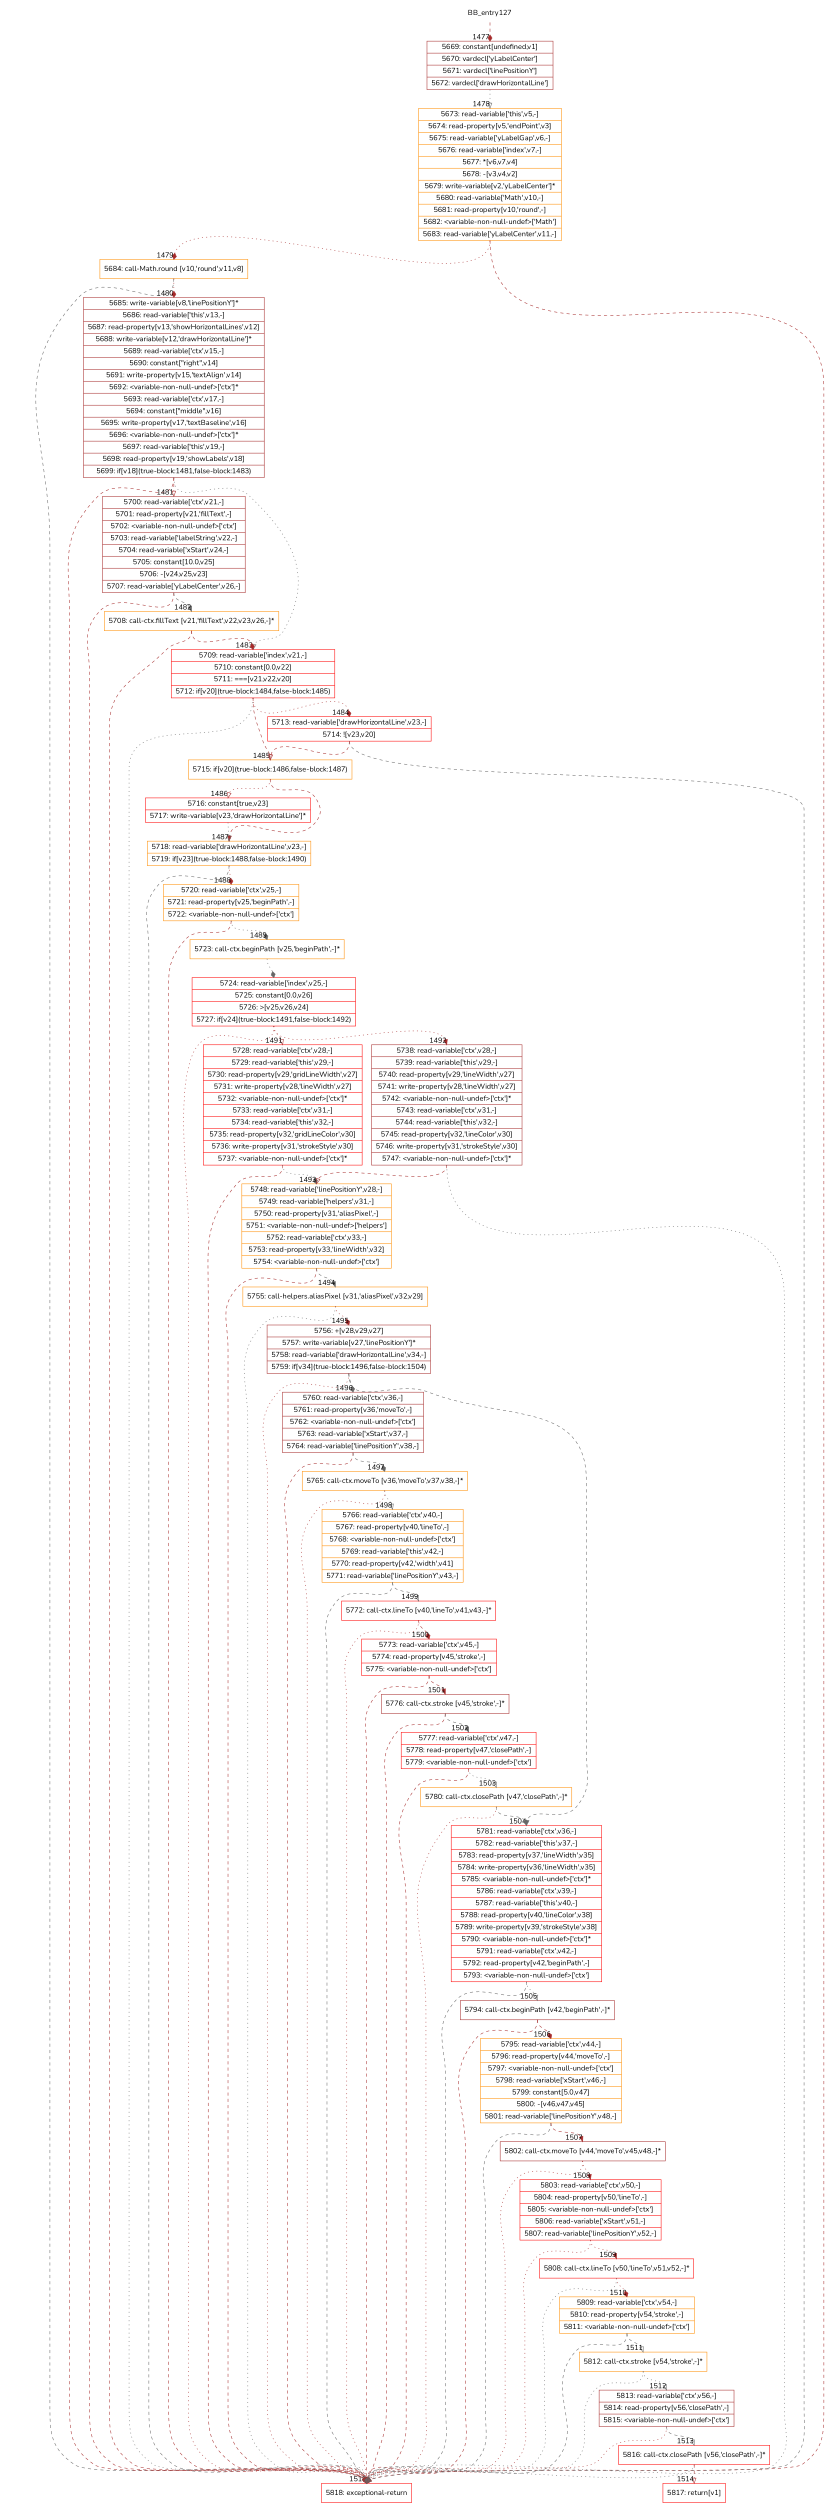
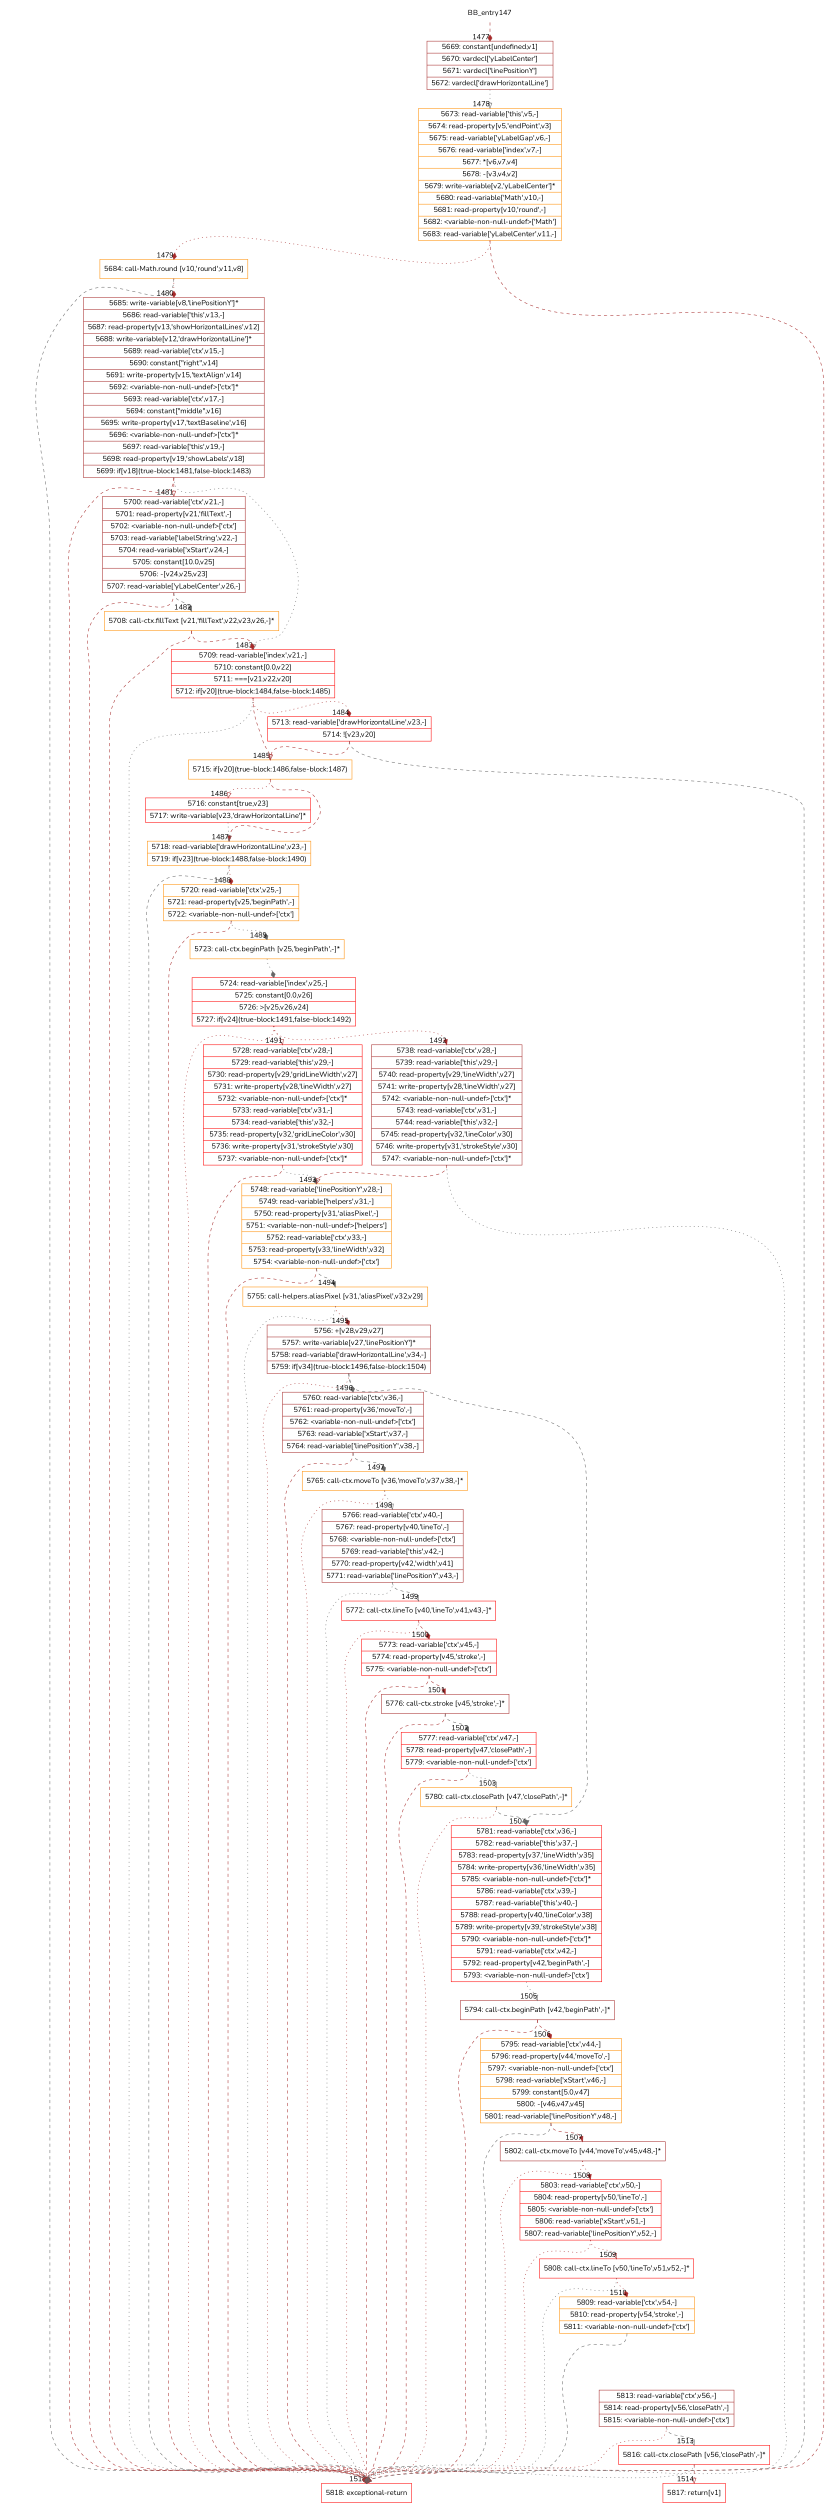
(490, 13) -> (490, 13)
(393, 1546) -> (393, 1546)
(327, 2011) -> (327, 2011)
(446, 2227) -> none
(601, 2249) -> (601, 2249)
(643, 2362) -> none
